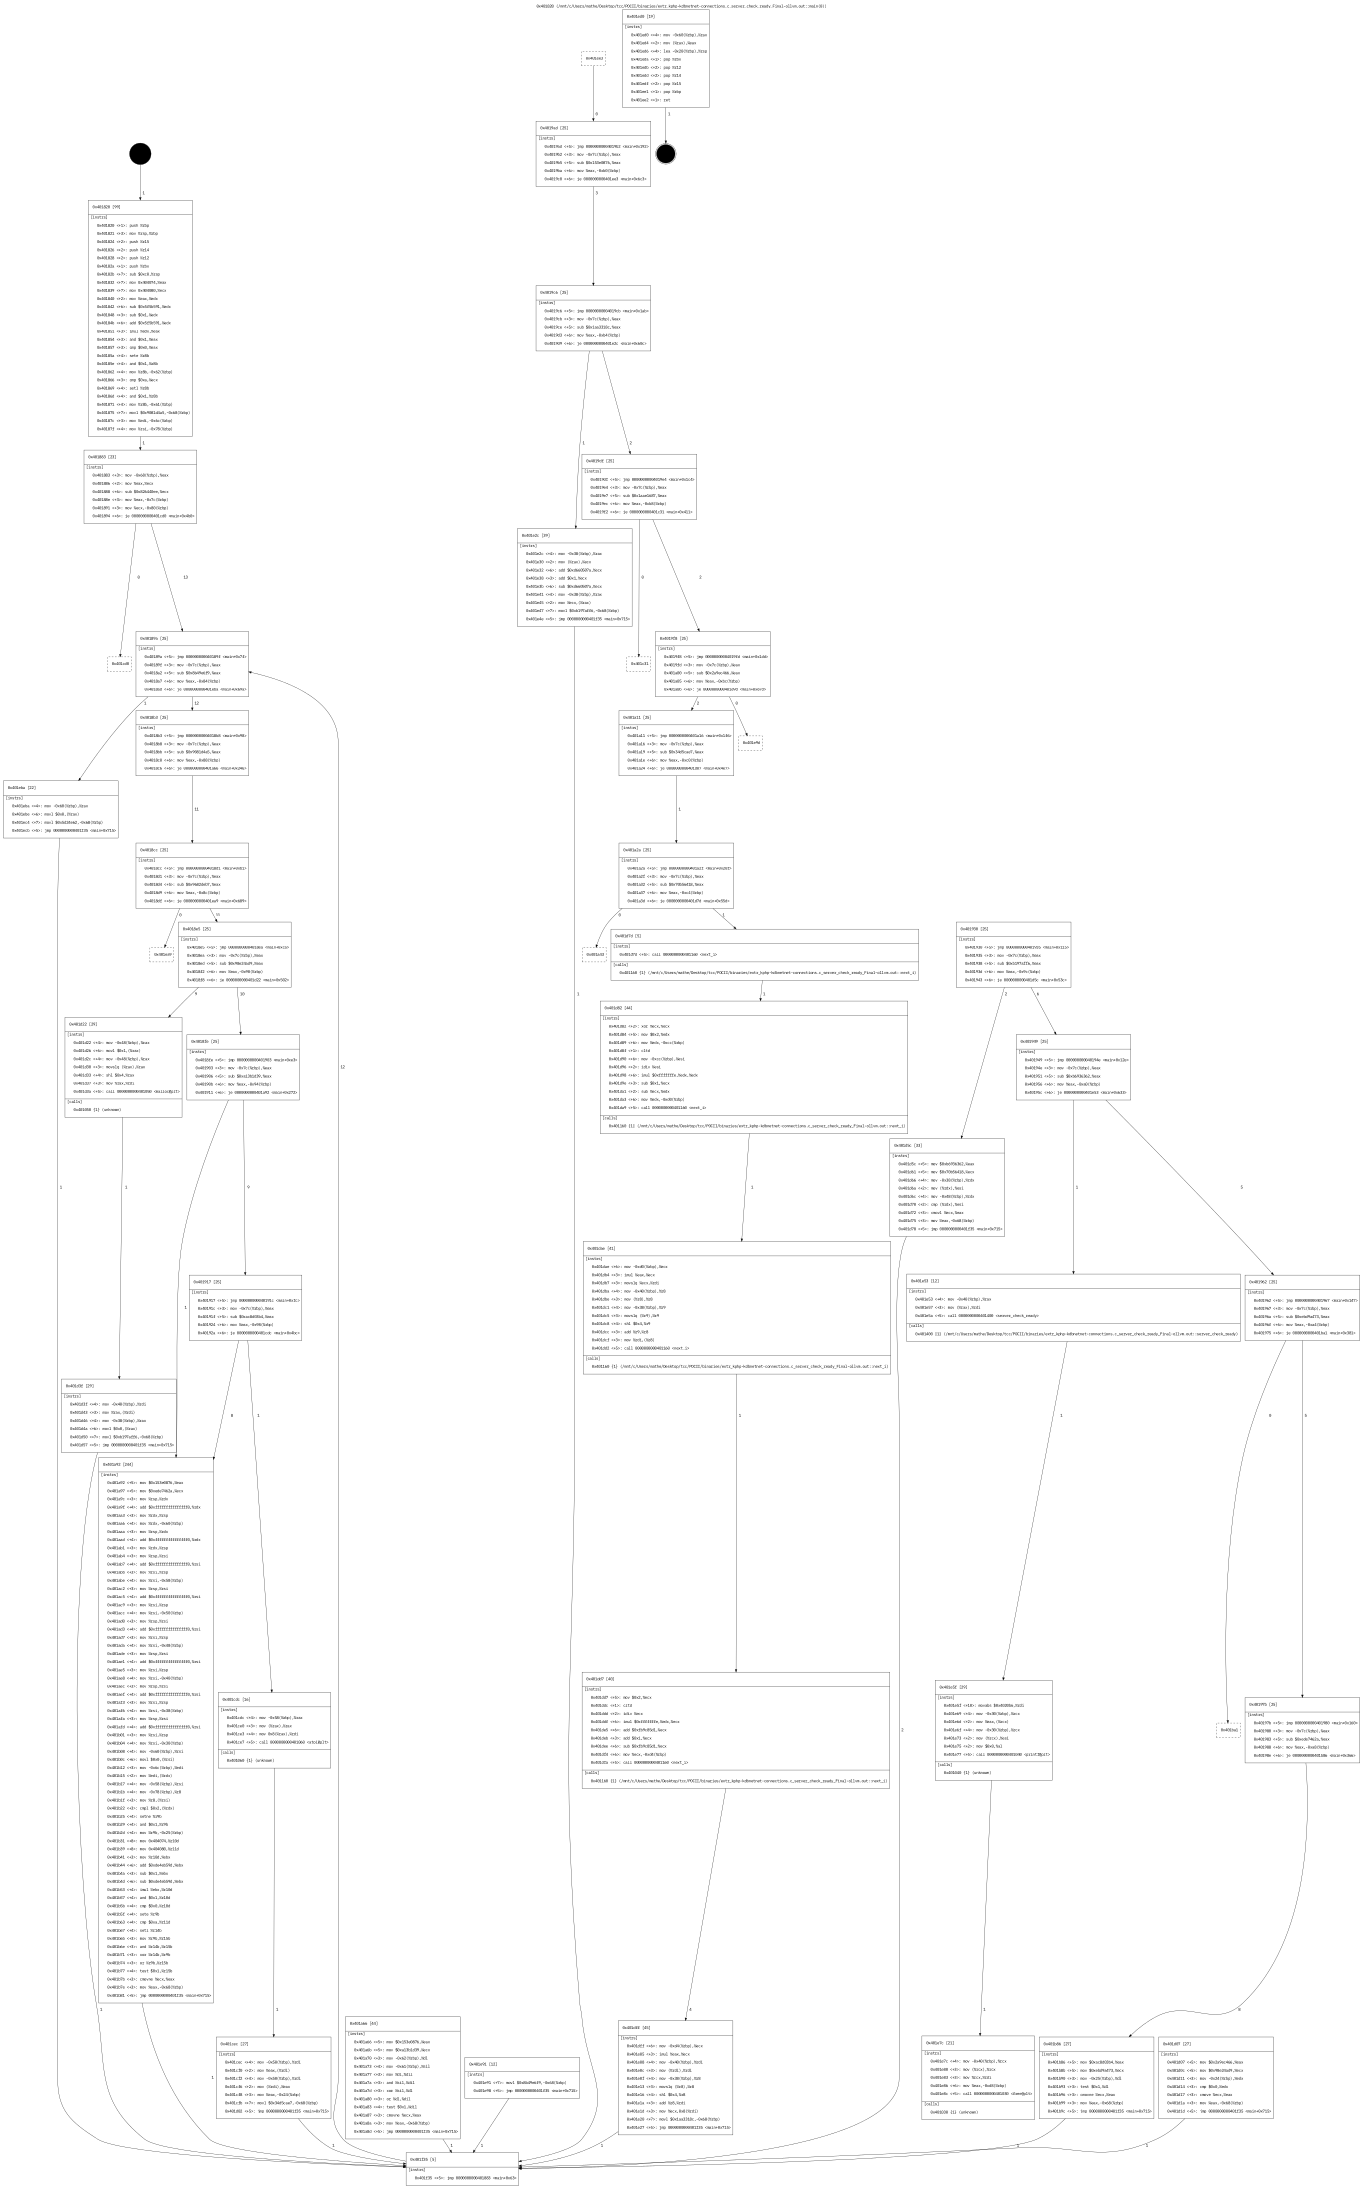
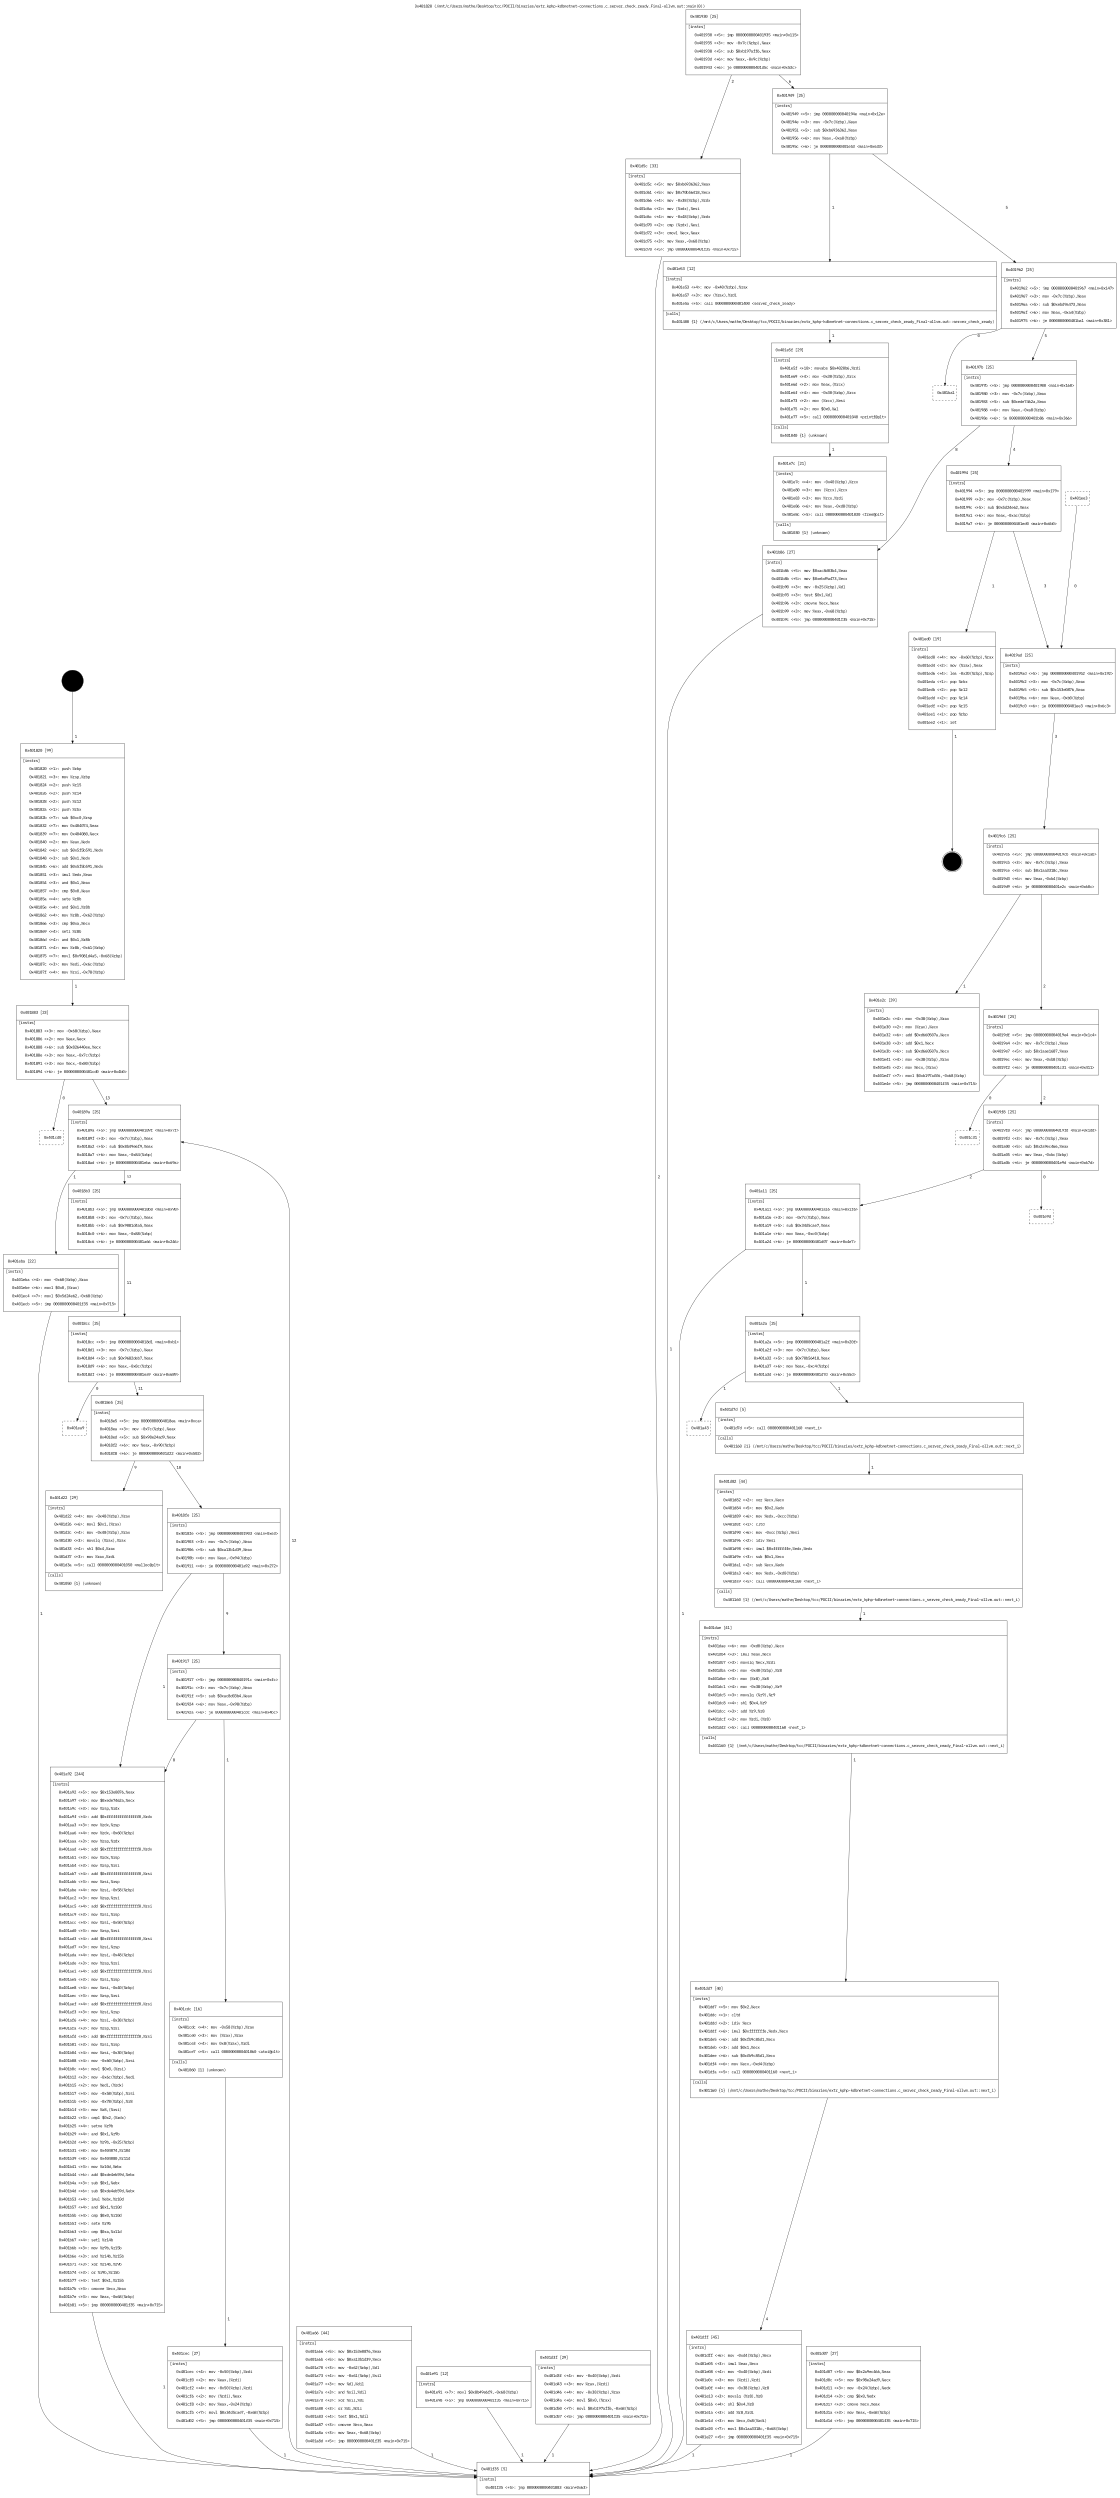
none -> (1004, 498)
(618, 915) -> (723, 1389)
(121, 1247) -> none
(575, 1418) -> (679, 1884)
